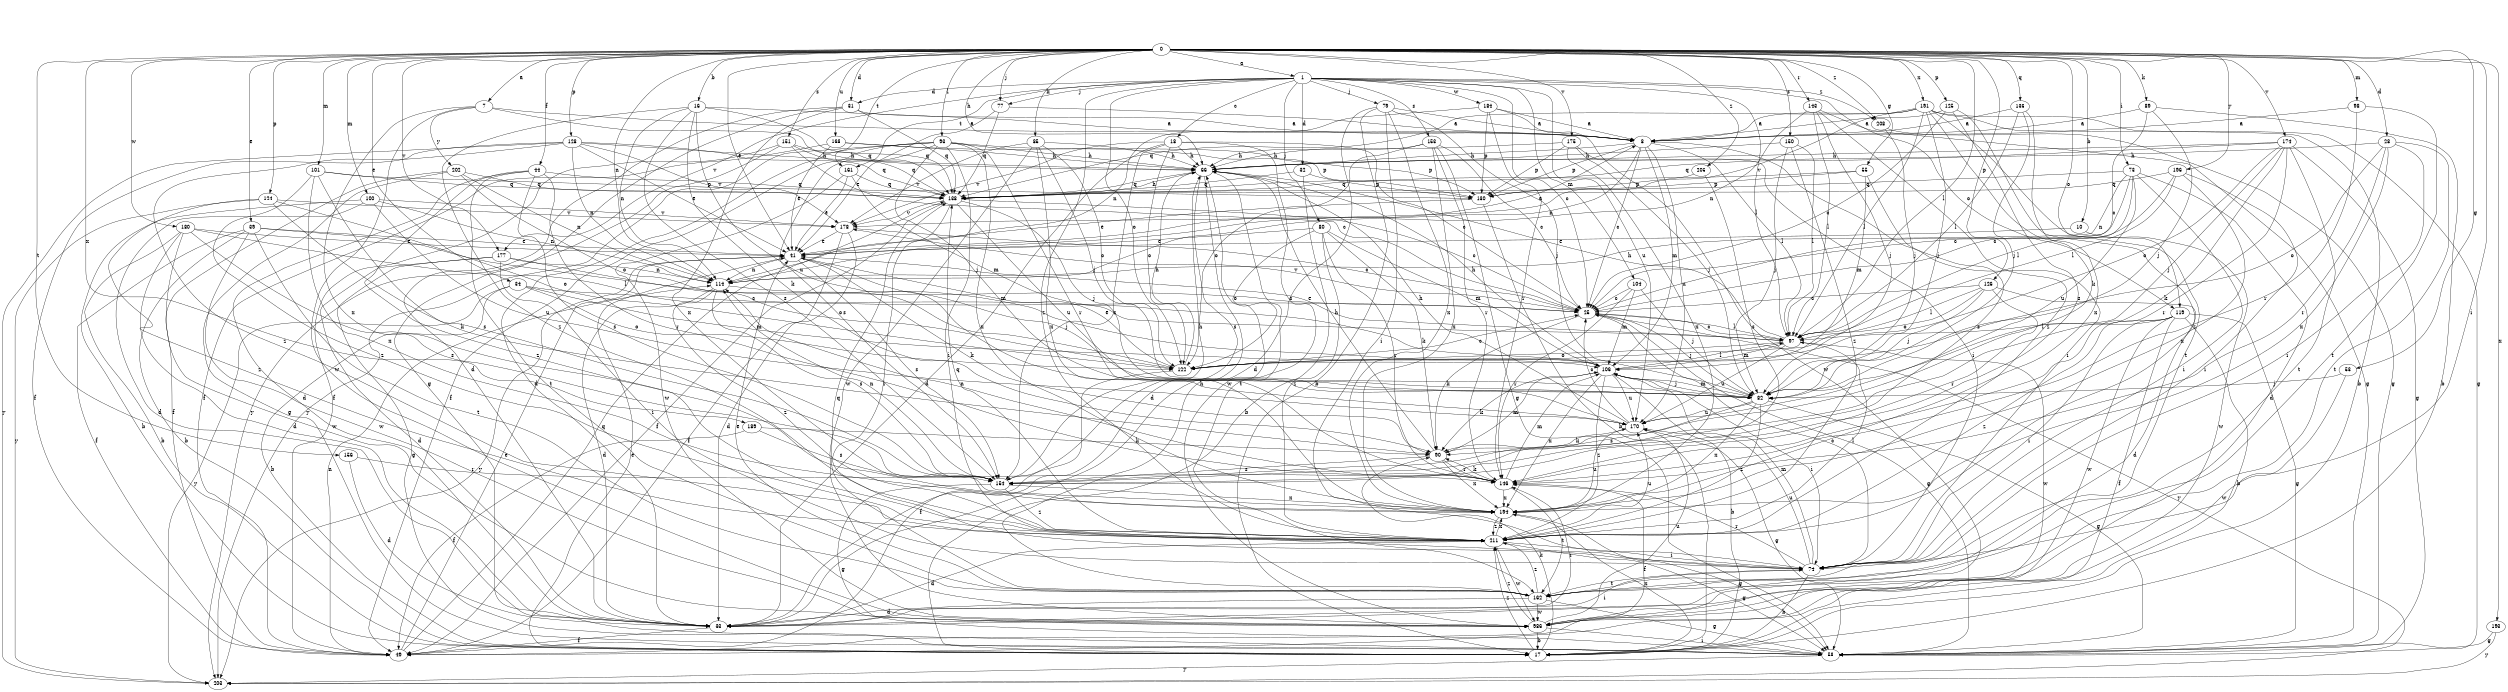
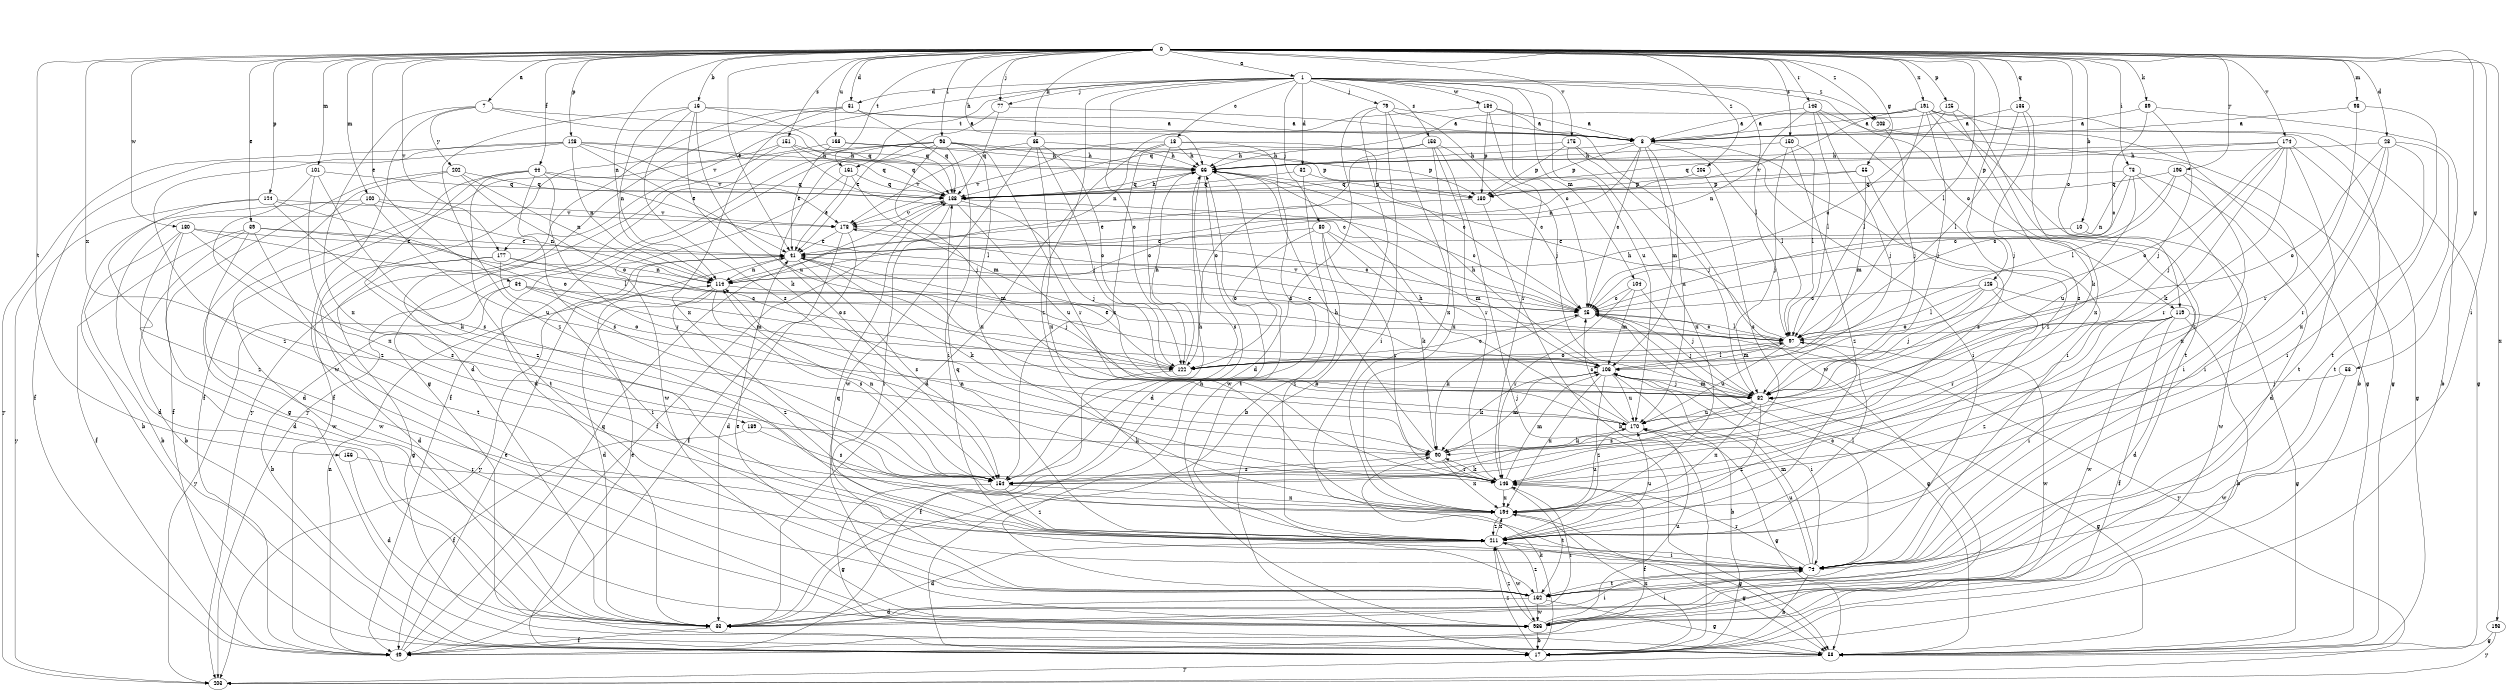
(1039, 192) -> none
(1202, 223) -> (1728, 121)
(1982, 262) -> (1191, 270)
(1517, 399) -> (1517, 399)
(1669, 640) -> (1671, 591)
